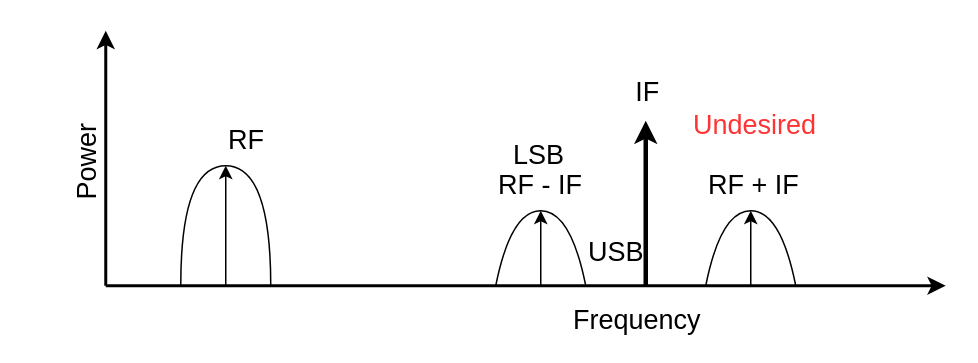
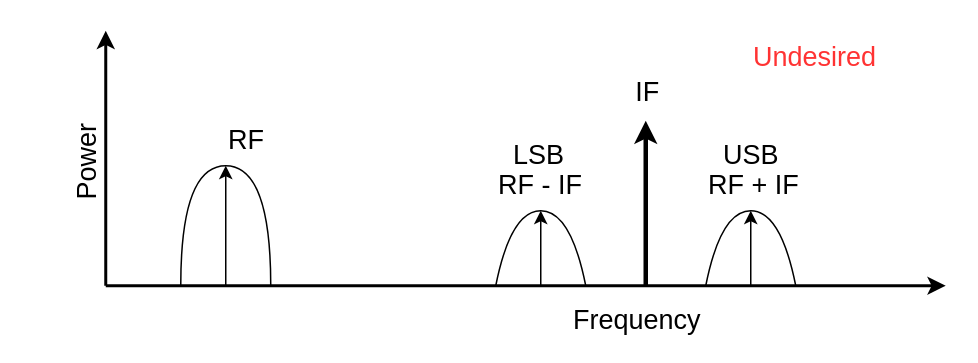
(766, 121) -> (826, 53)
(623, 248) -> (758, 151)
